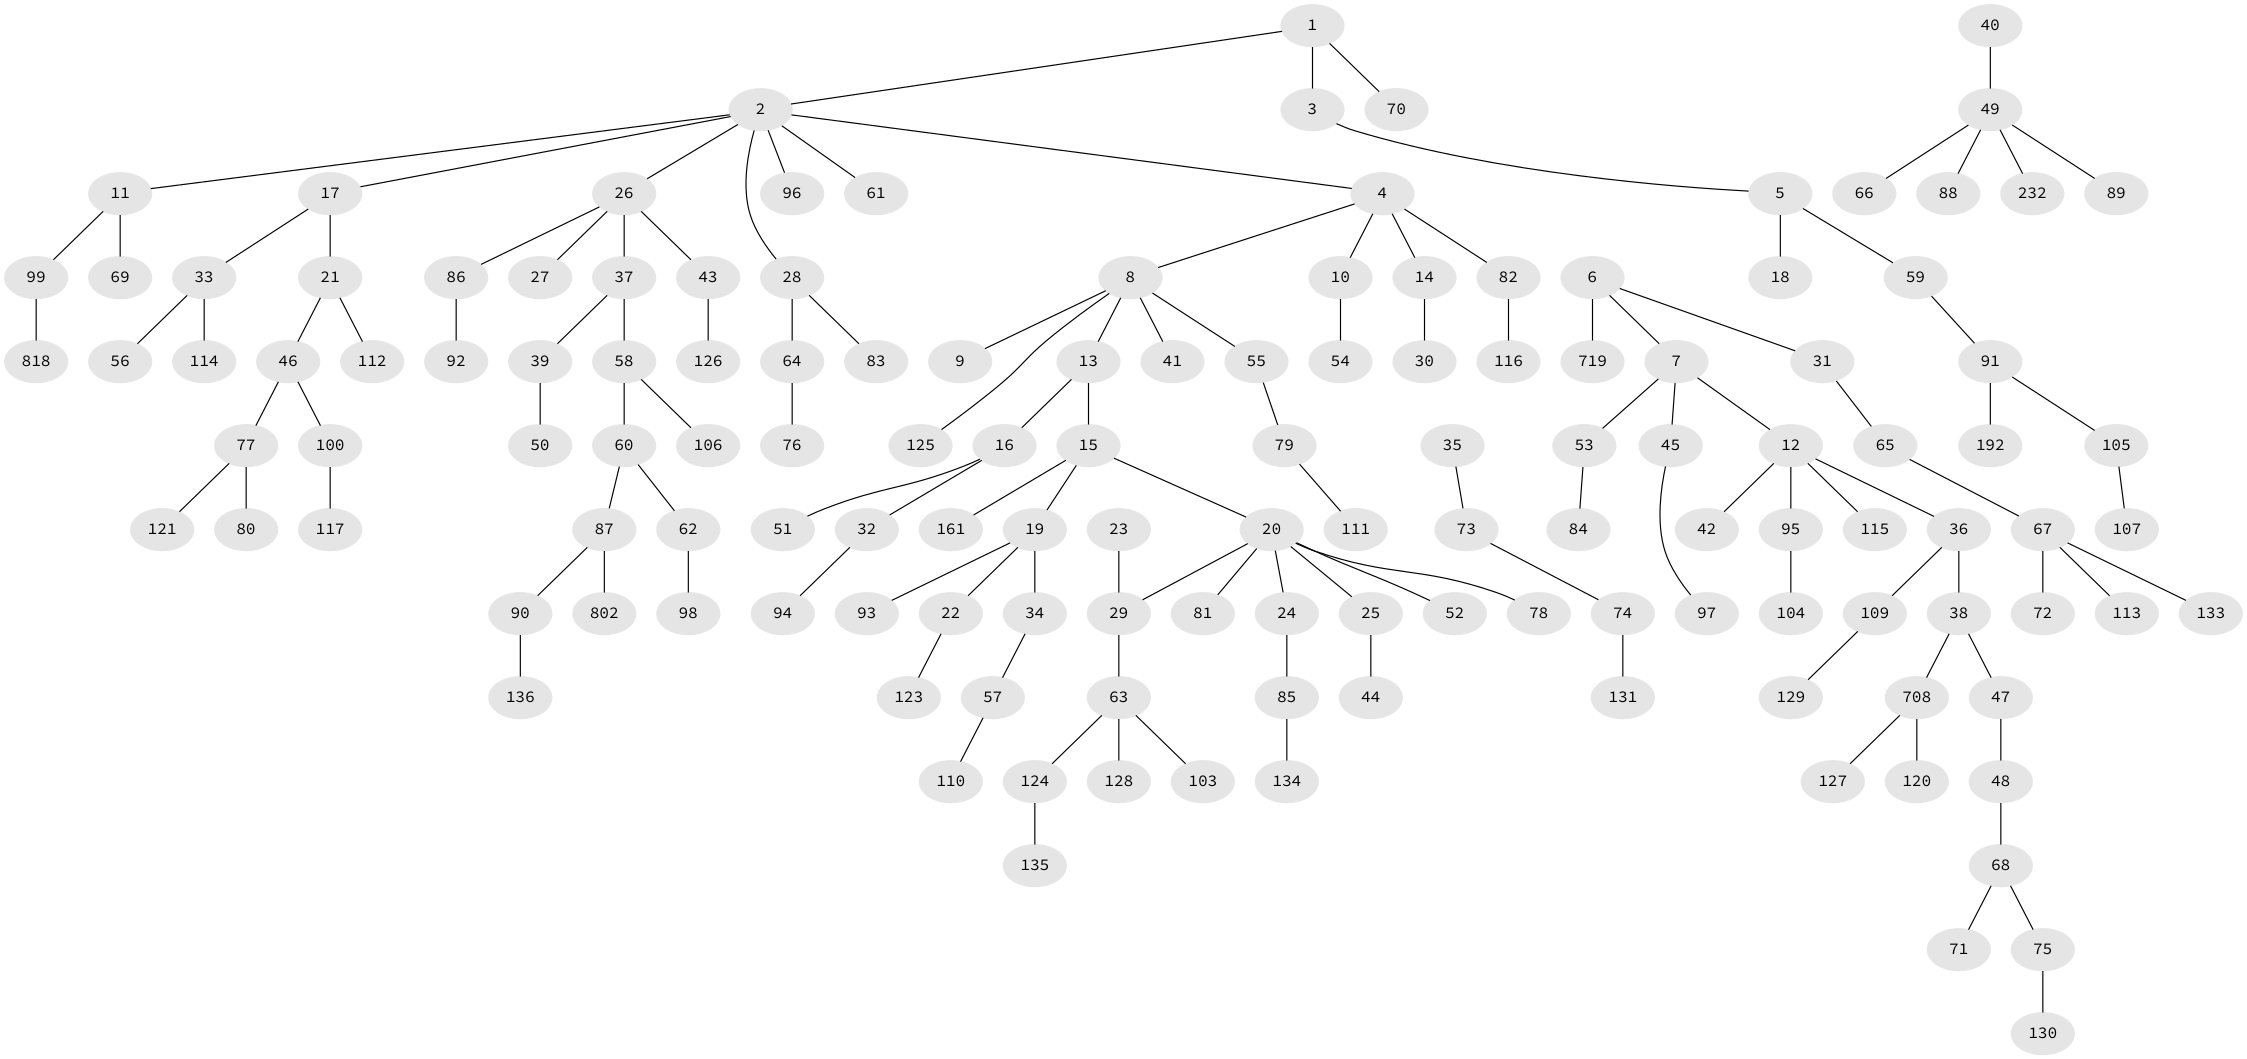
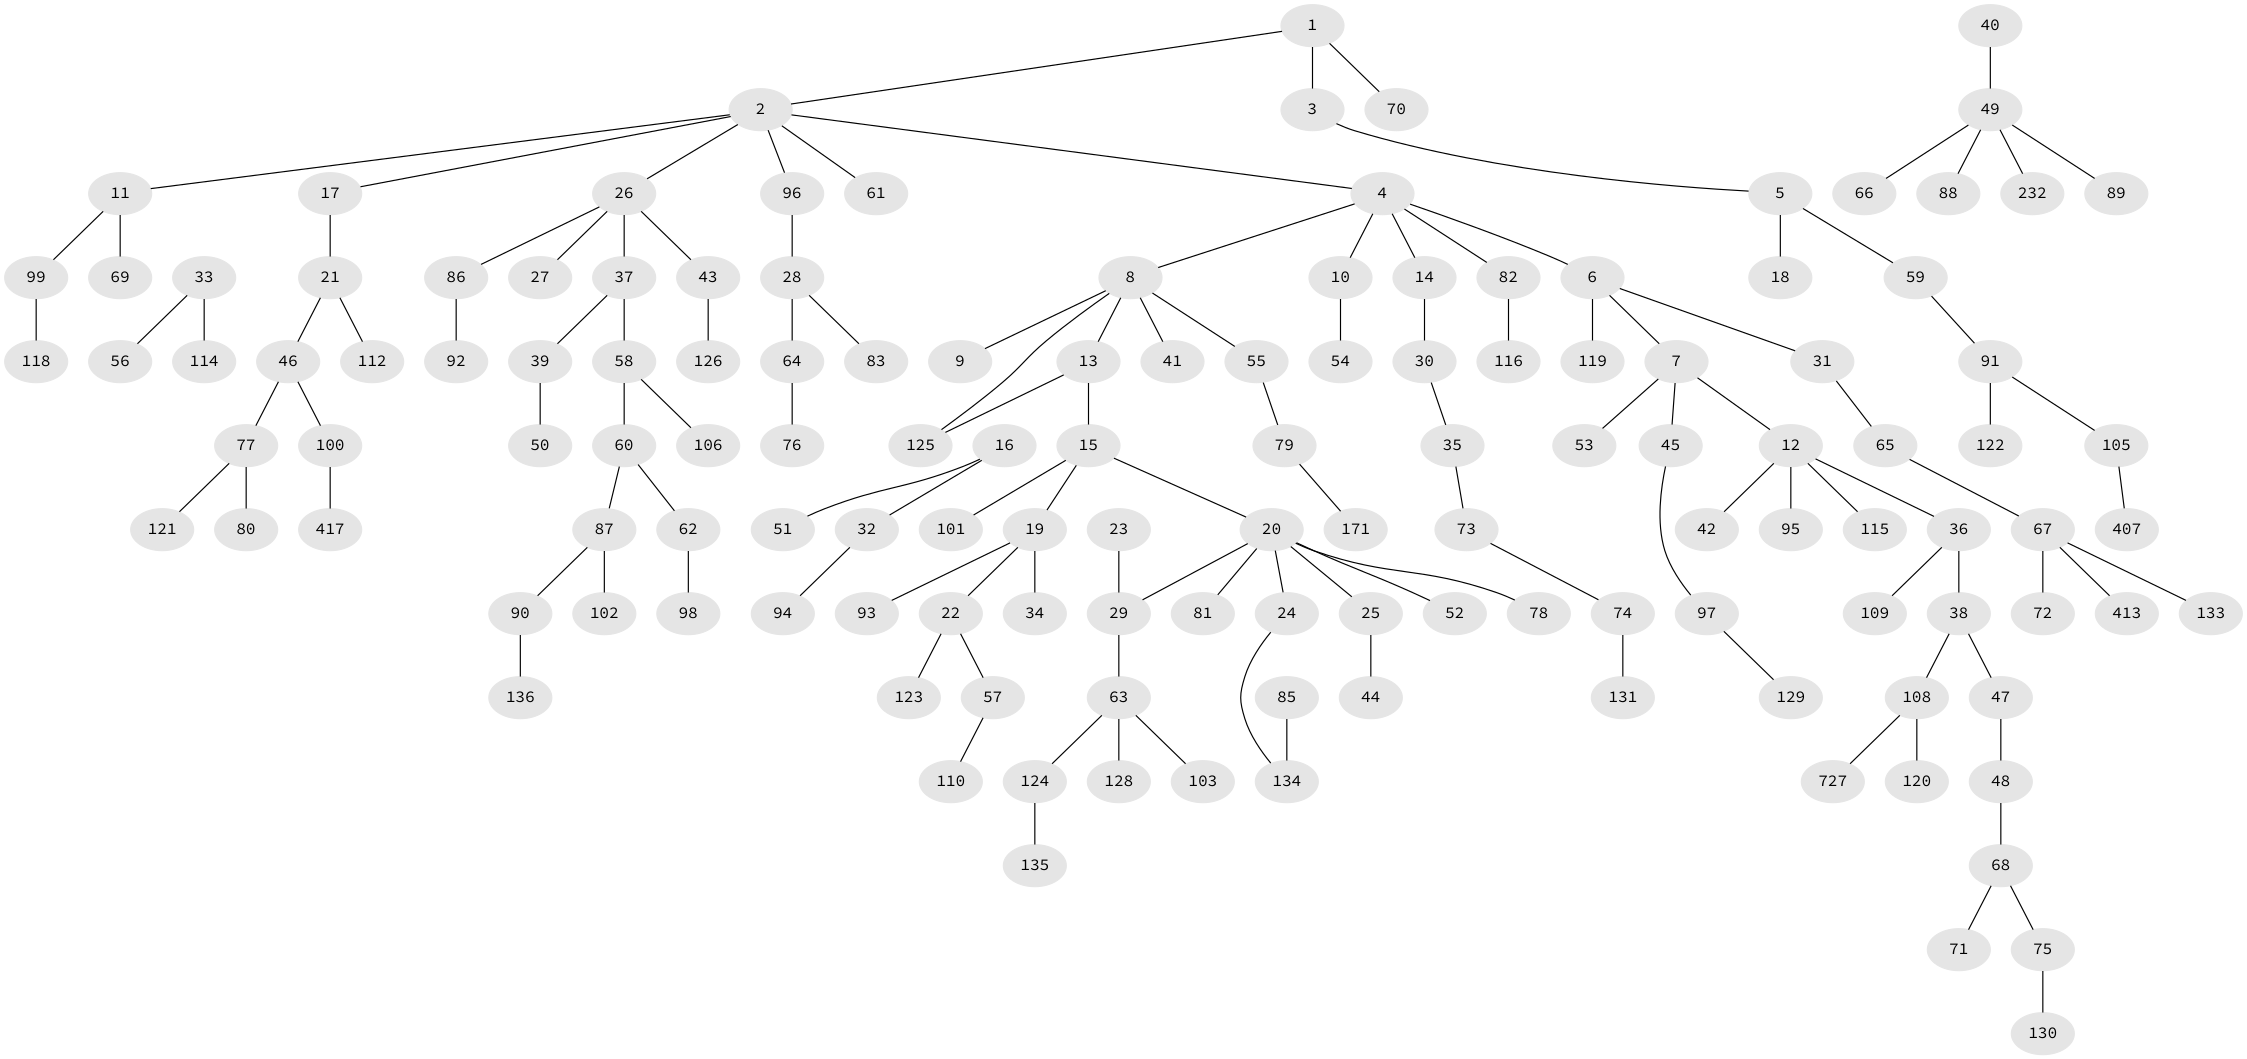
(747, 198) -> (792, 236)
none -> (1490, 233)
(267, 236) -> none
(36, 362) -> (36, 362)
(1592, 362) -> (1592, 362)
(1047, 404) -> (1005, 404)
none -> (1439, 404)
(1990, 446) -> (1990, 446)
(330, 530) -> (330, 530)
(951, 530) -> (951, 530)
(1356, 530) -> (1356, 530)
(1578, 530) -> none
(2127, 530) -> (2127, 530)
(604, 614) -> (604, 614)
(1791, 614) -> none
(2127, 614) -> (2127, 614)
(1014, 656) -> (972, 656)
(1287, 656) -> (1241, 698)
(1833, 656) -> (1749, 656)
(1917, 698) -> (1917, 698)
(1833, 782) -> (1833, 782)
